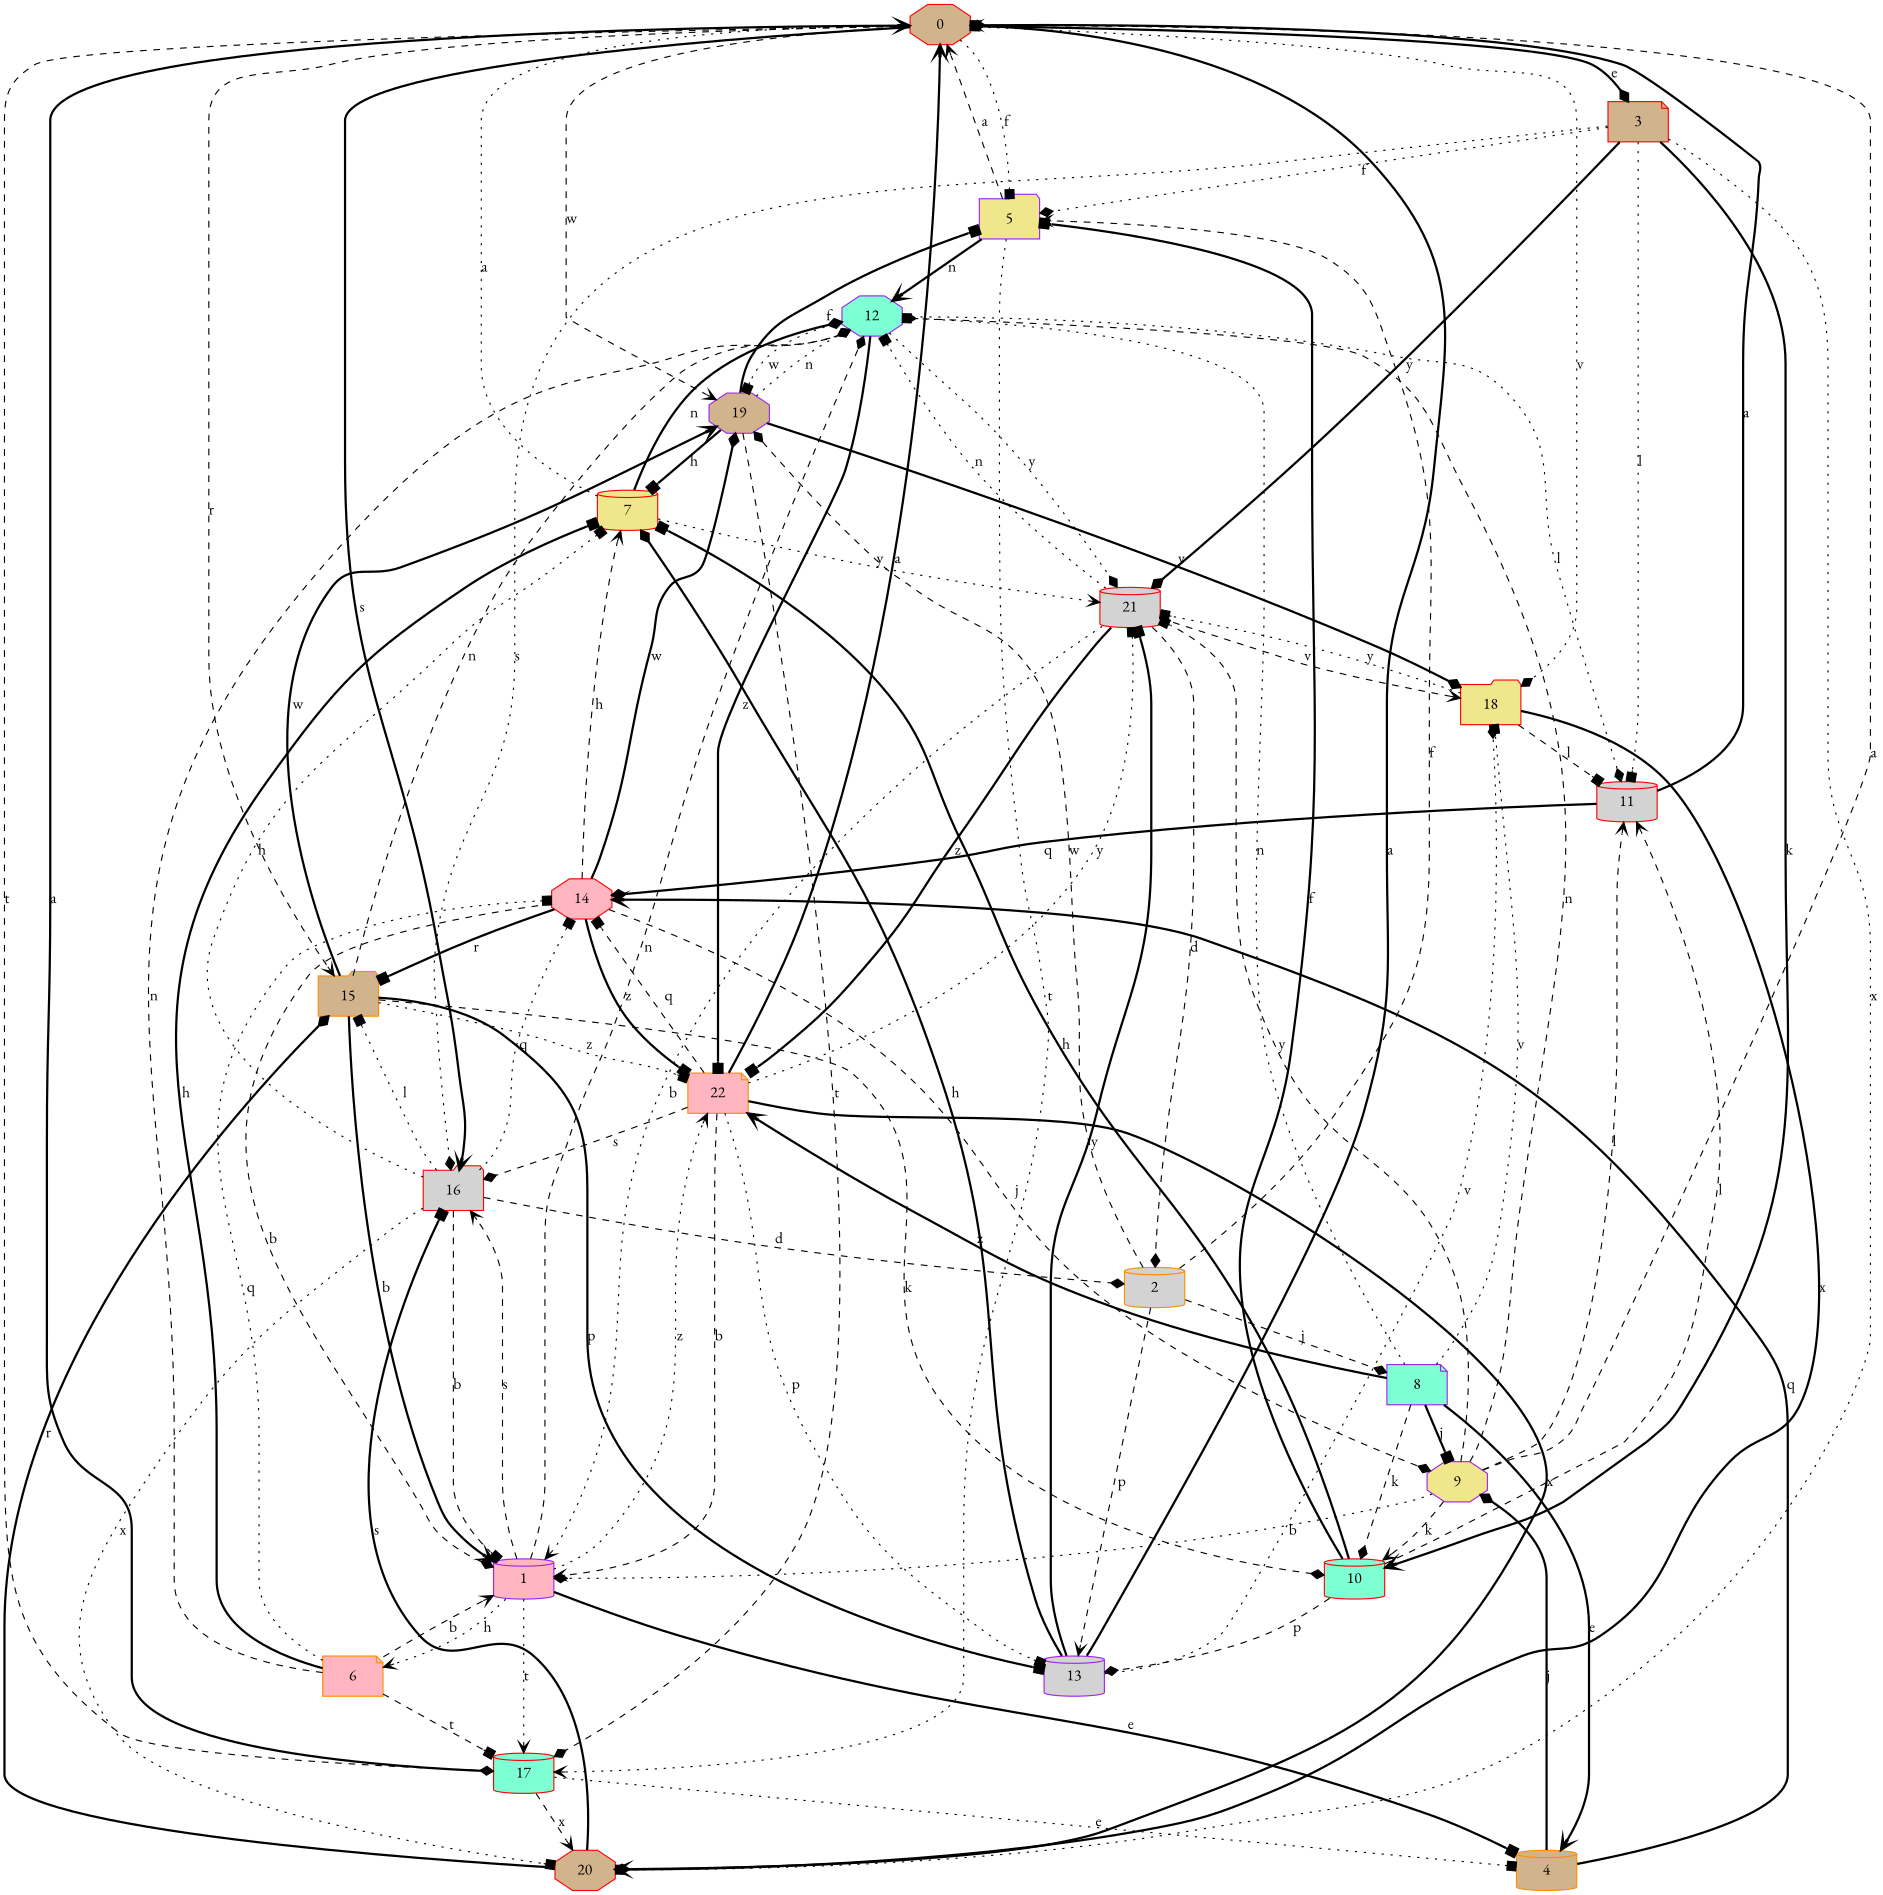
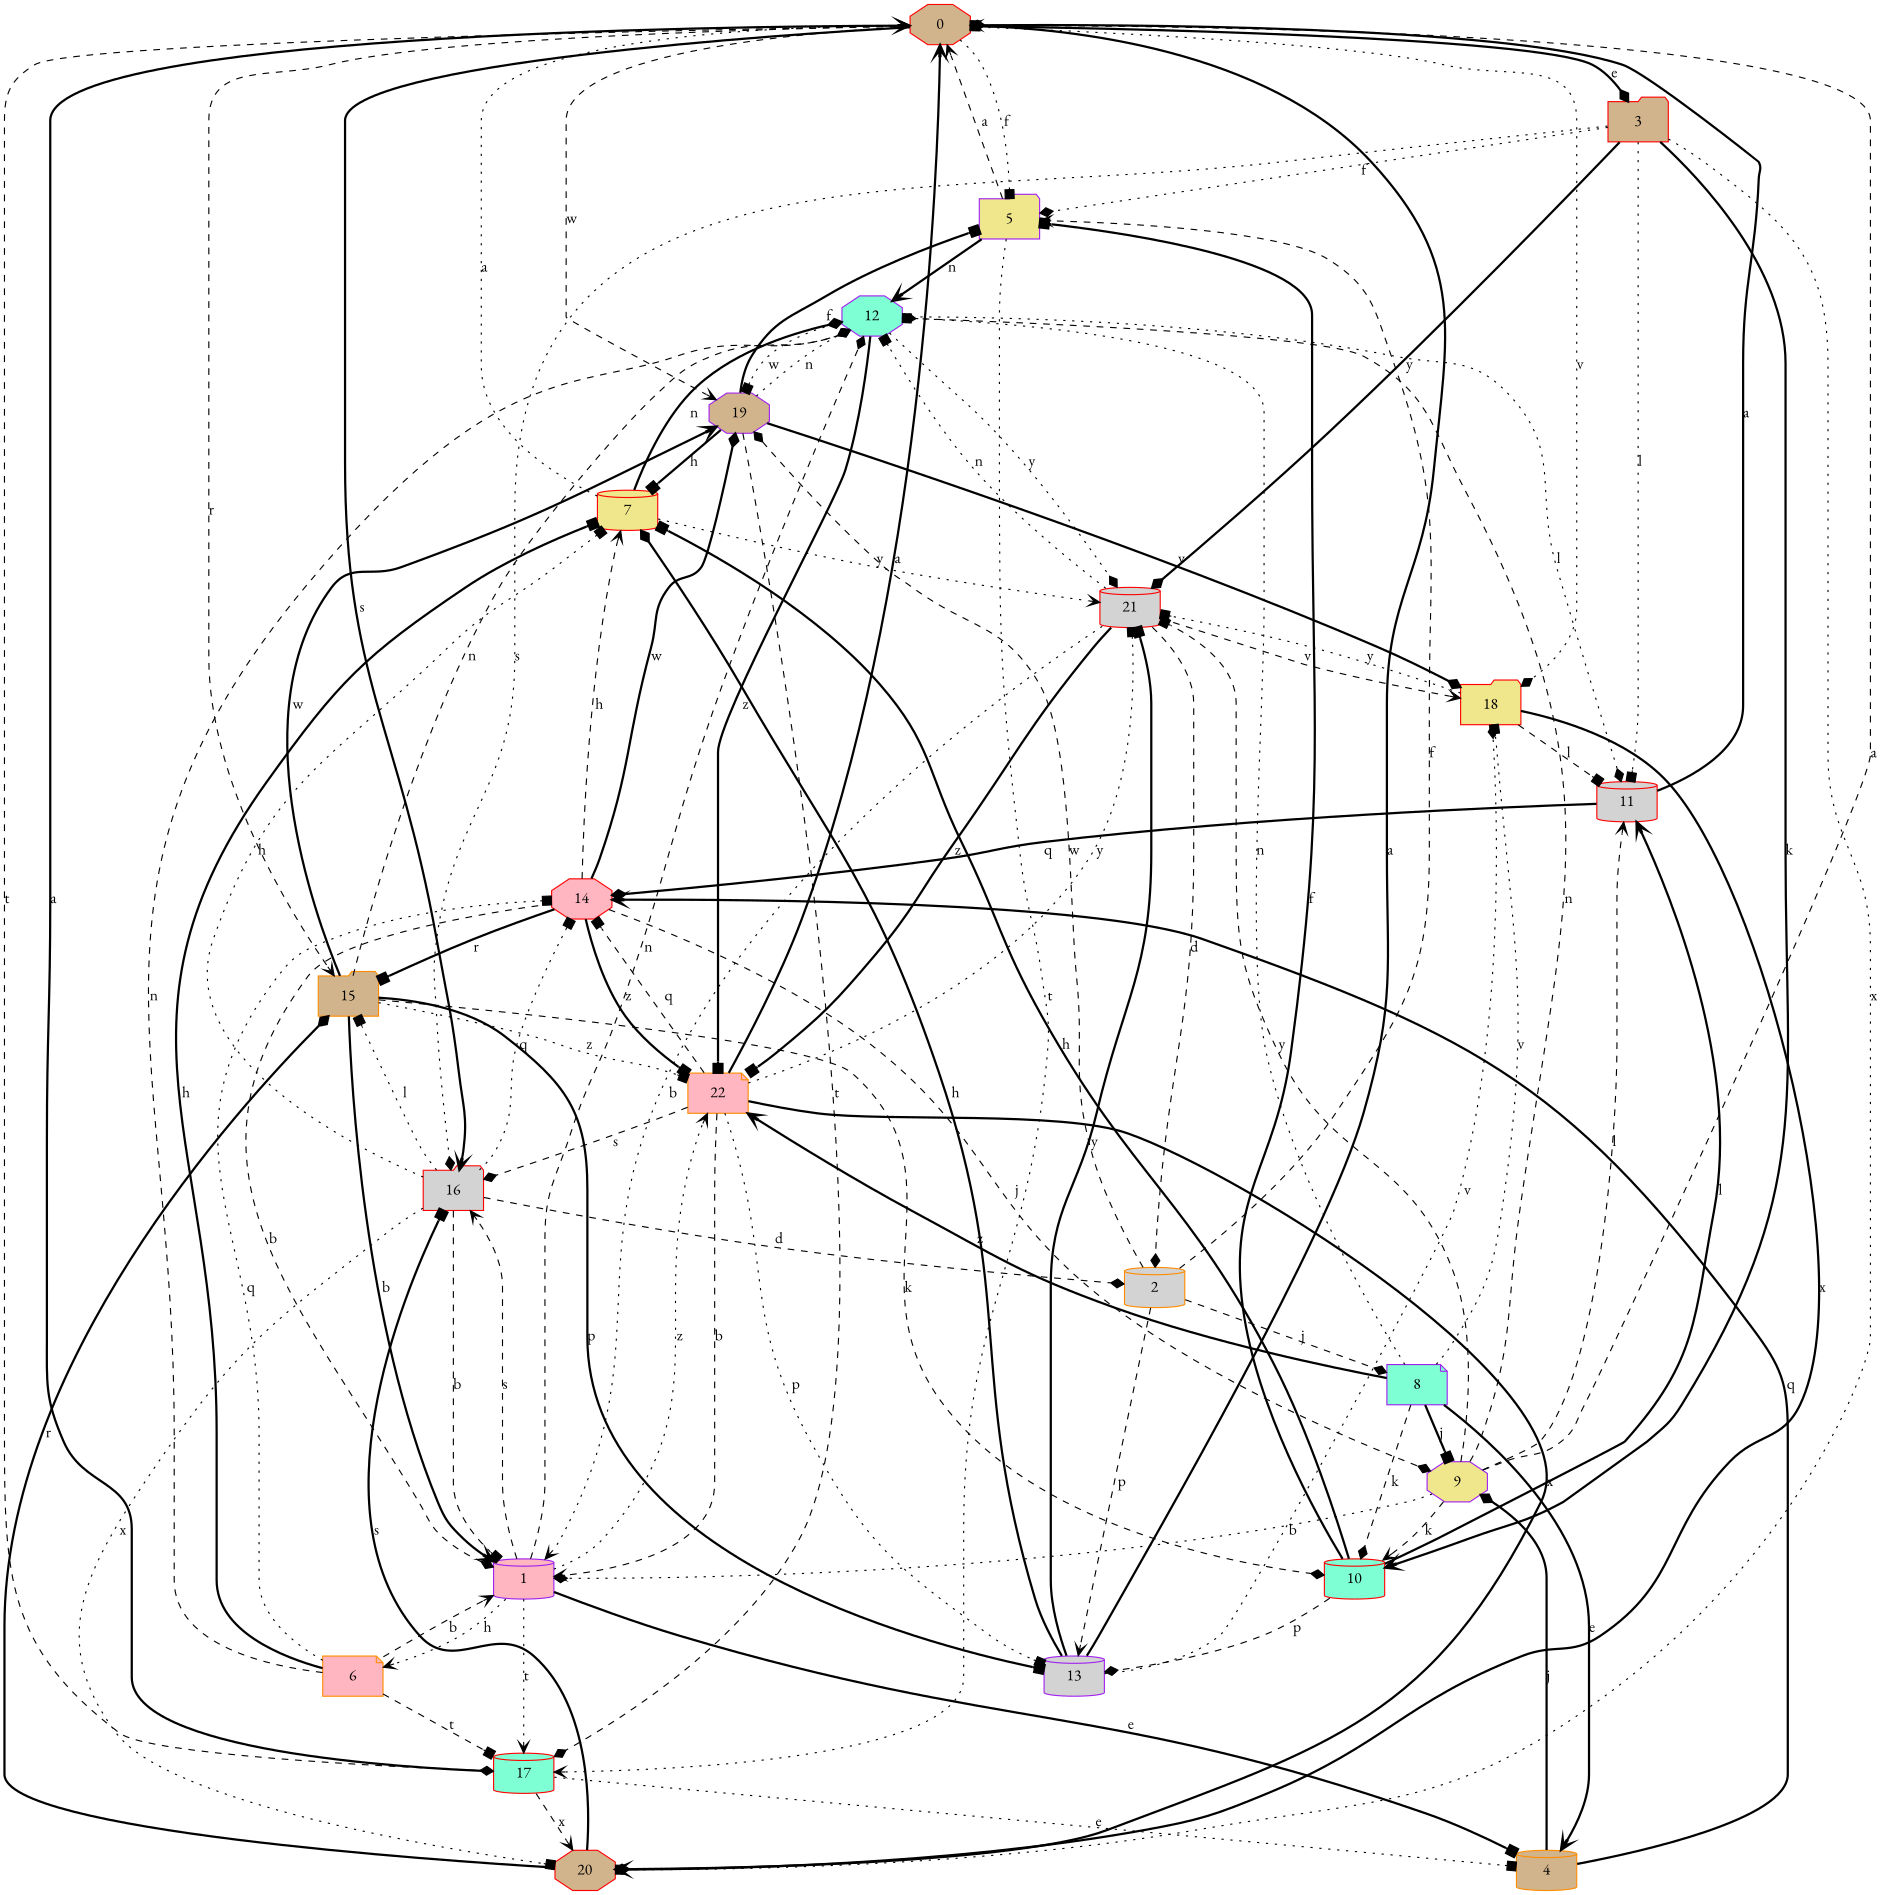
(1638, 122) -> (1638, 122)
(1699, 1298) -> (1699, 1298)
